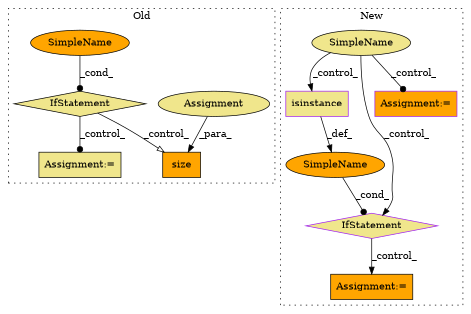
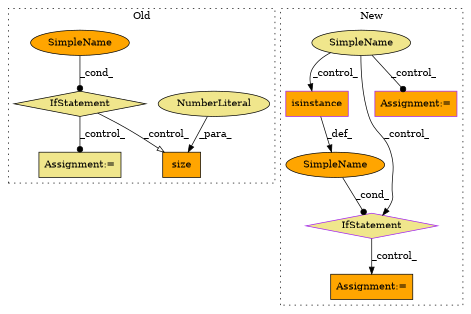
(214, 104) -> (214, 104)
(317, 104) -> (317, 104)
